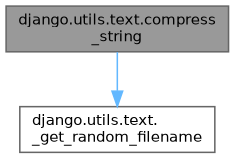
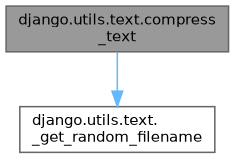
(117, 29) -> (117, 29)
